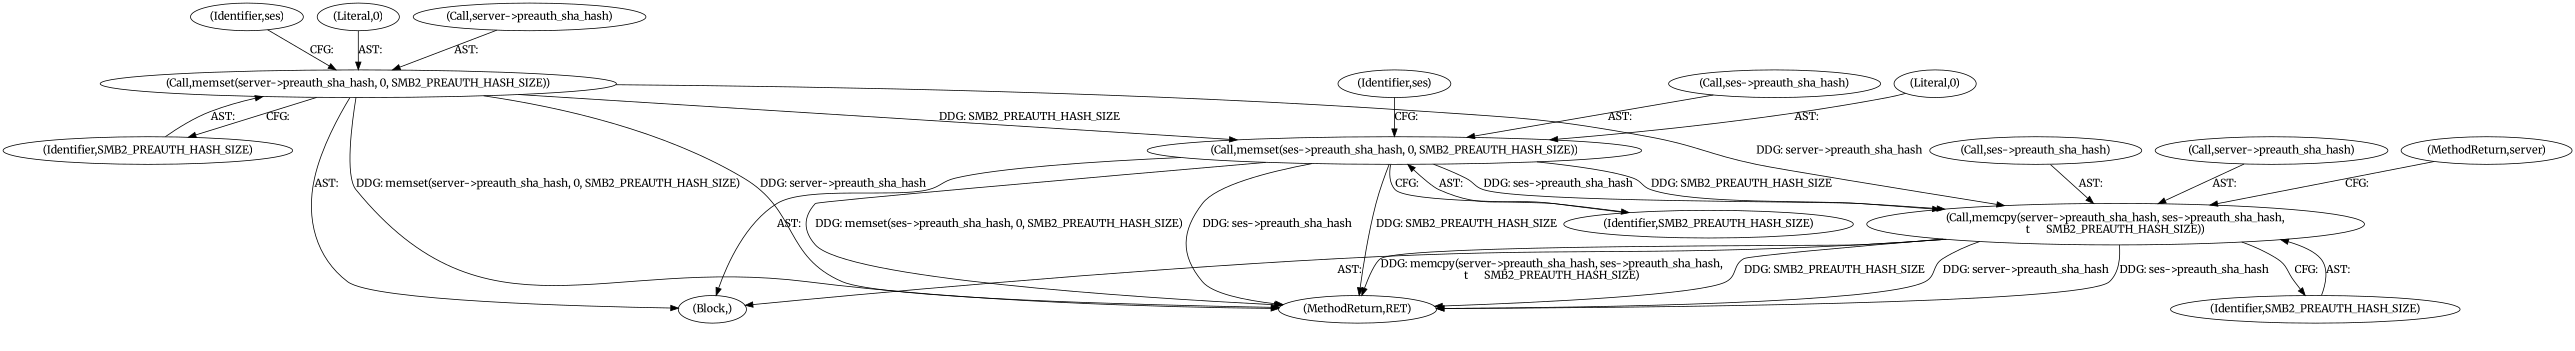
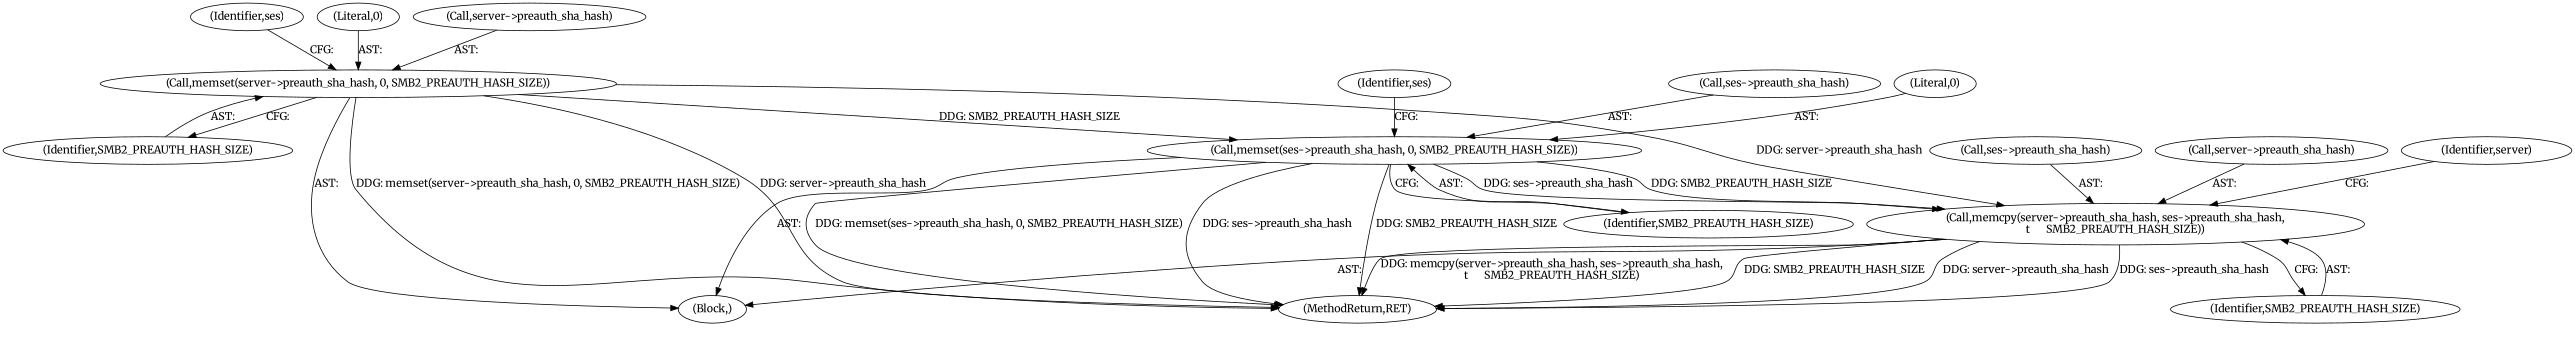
(2487, 151) -> (2487, 151)
